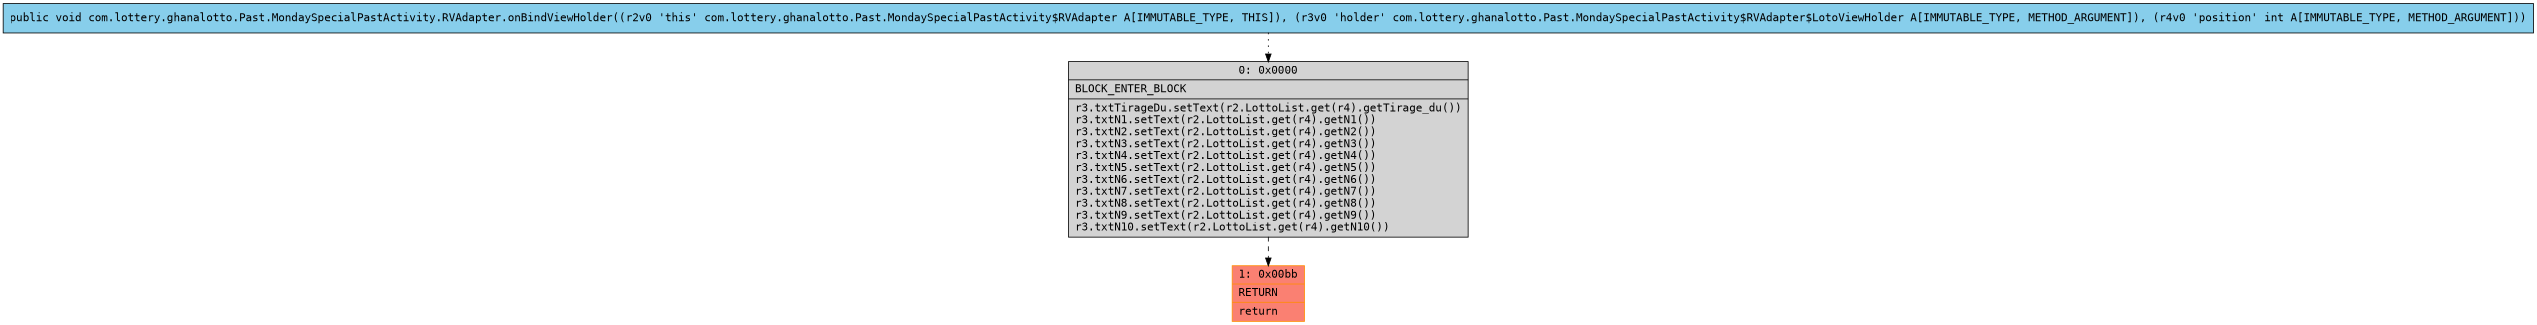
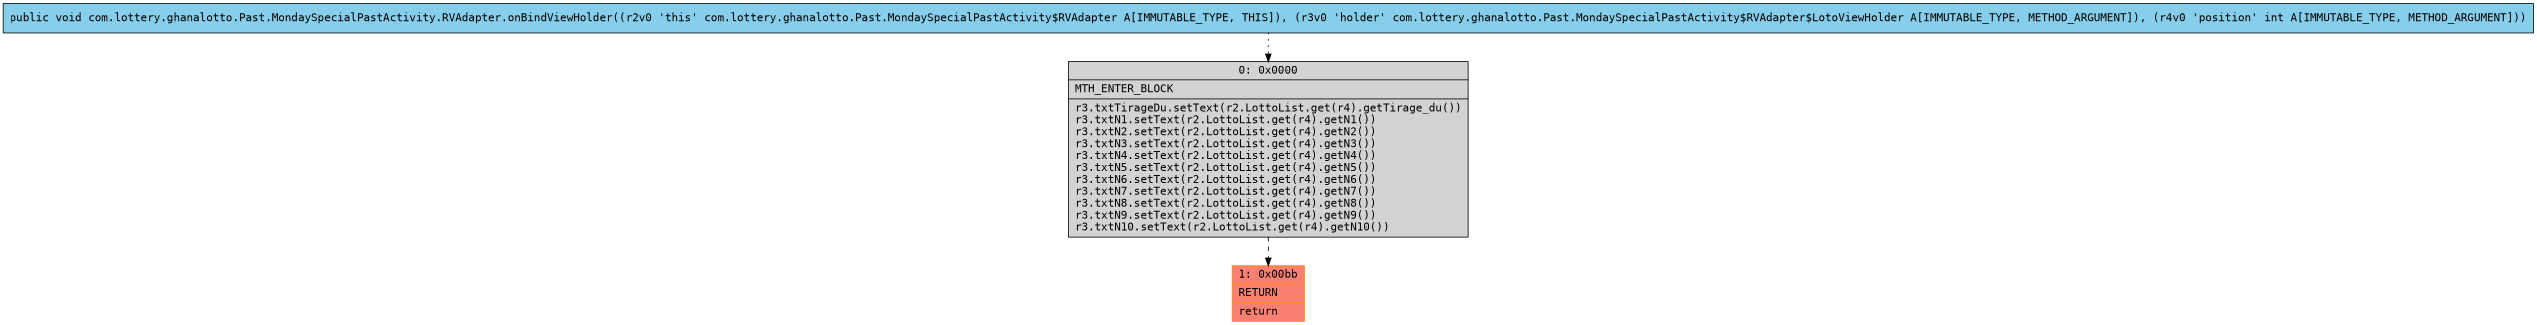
(1131, 89) -> (1124, 89)
